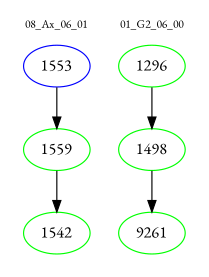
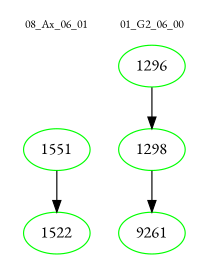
(57, 66) -> none
(57, 150) -> (57, 150)
(152, 150) -> (152, 150)
(57, 233) -> (57, 233)
